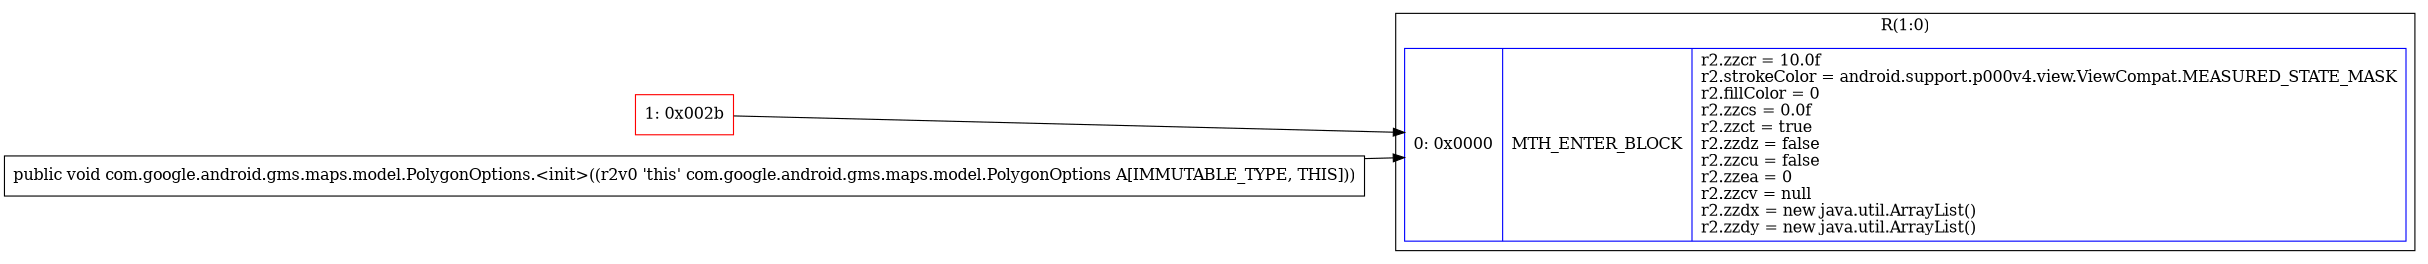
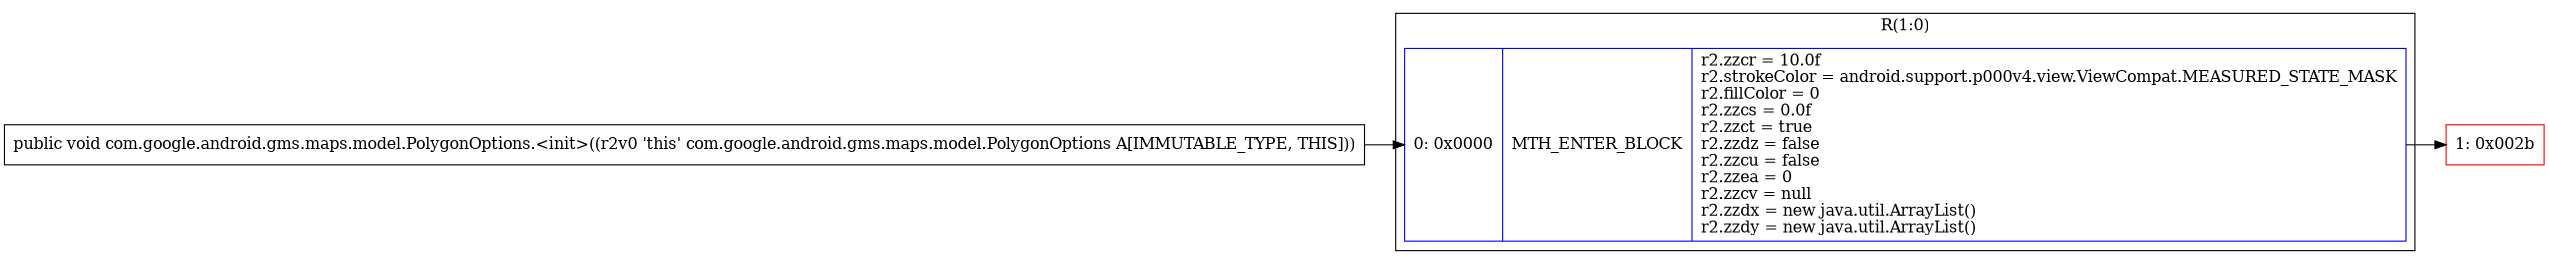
(1063, 124) -> (2422, 145)
